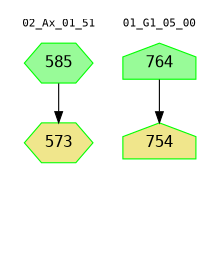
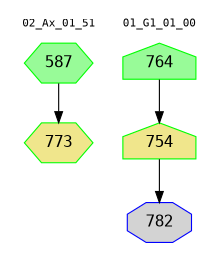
(160, 24) -> (160, 24)
(59, 63) -> (59, 63)
(59, 143) -> (59, 143)
none -> (159, 222)
